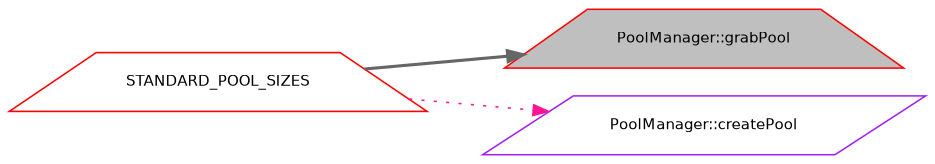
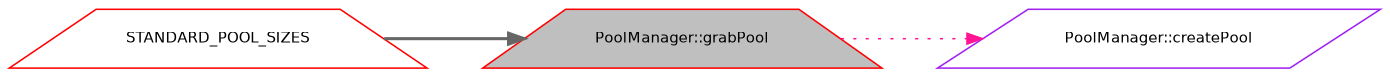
(471, 105) -> (904, 39)
